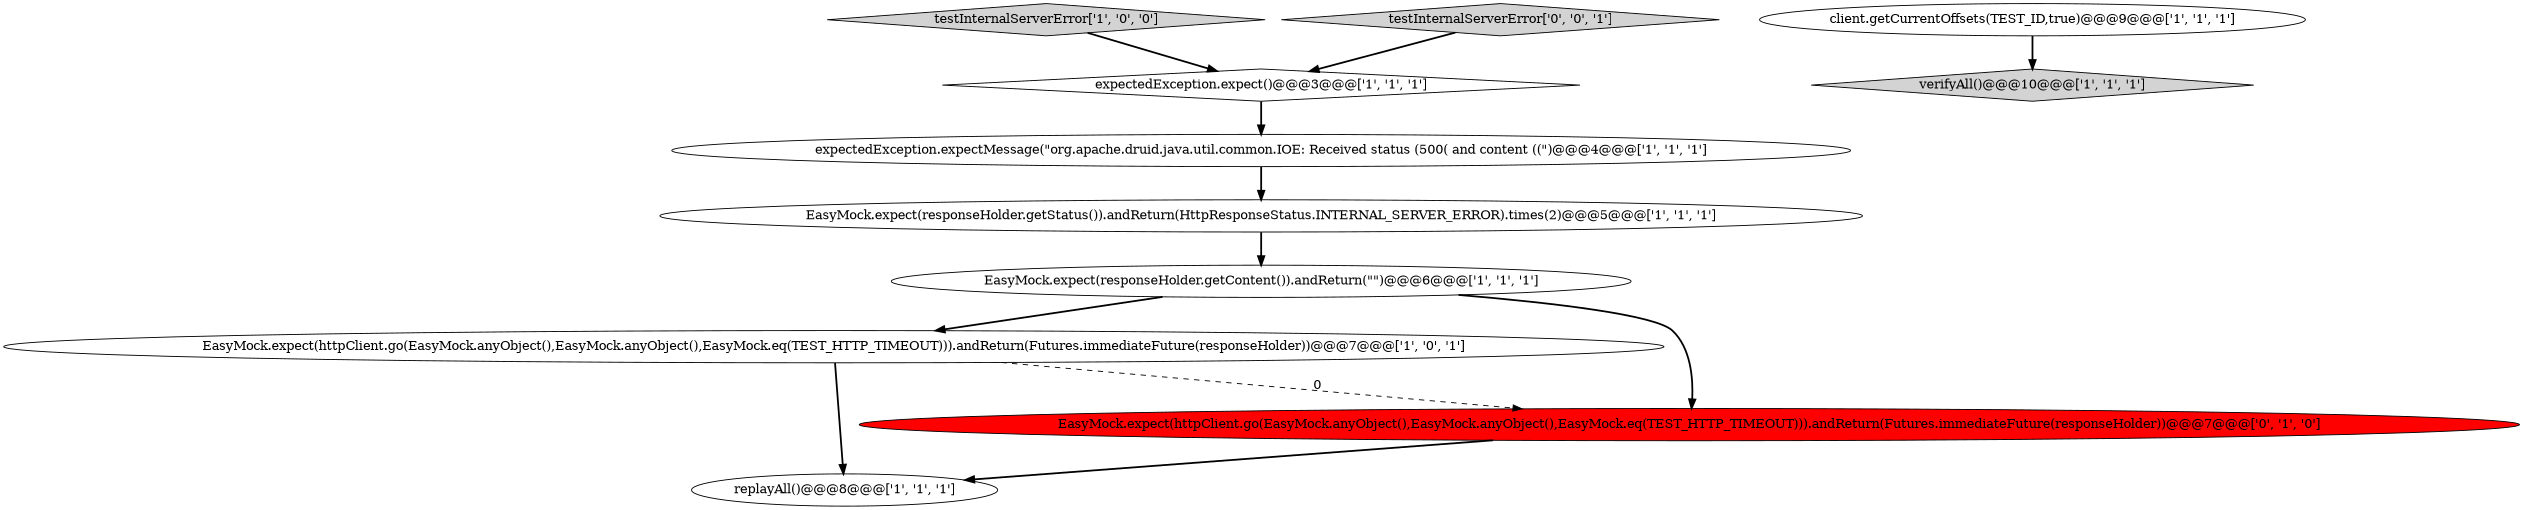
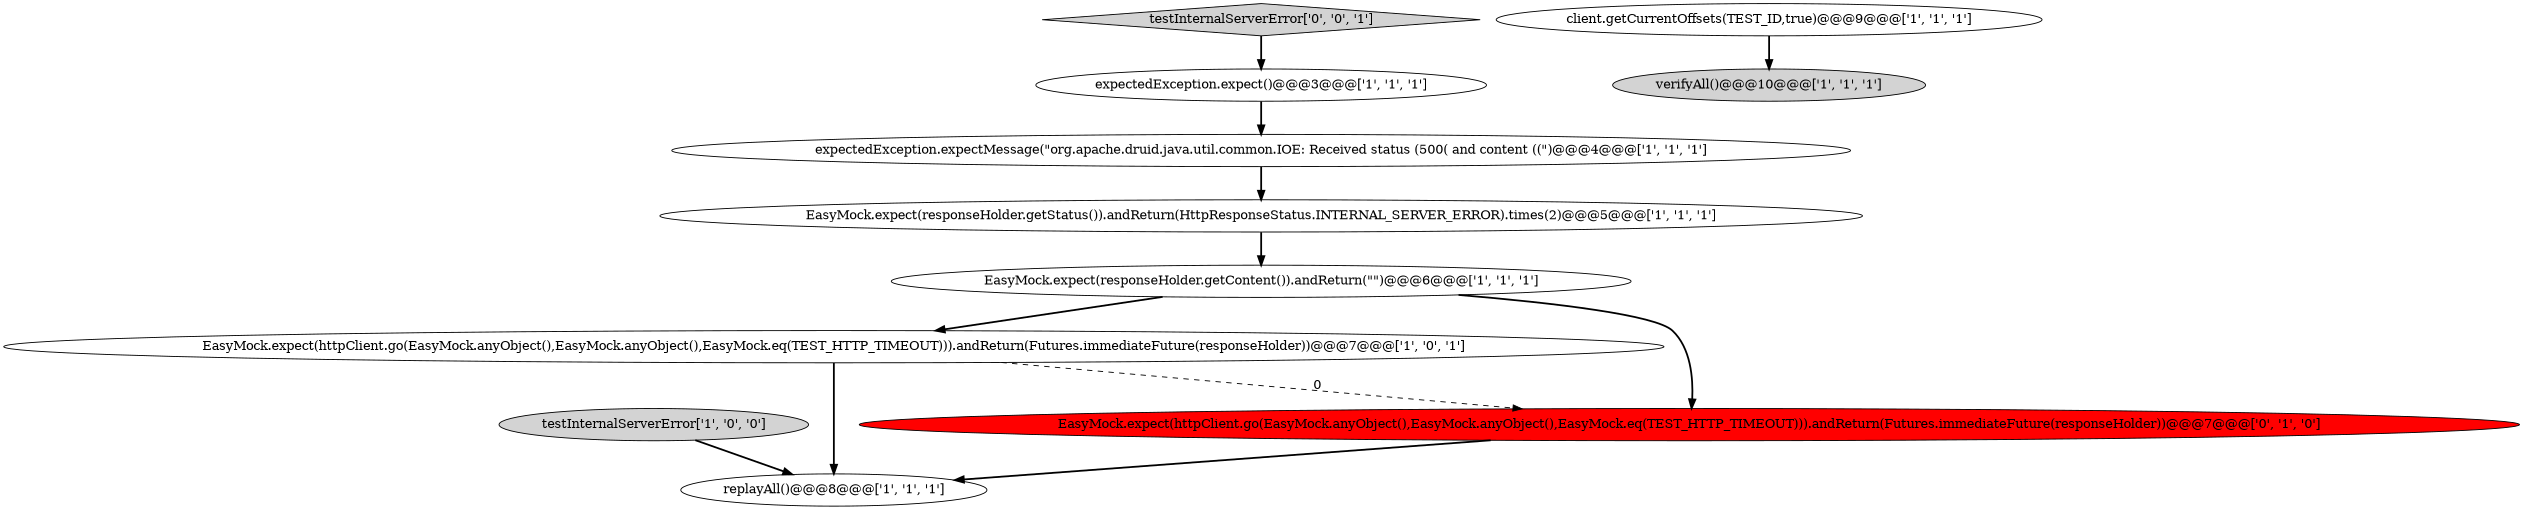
(1046, 20) -> (654, 425)
(1148, 51) -> (739, 456)
(1261, 85) -> (1261, 85)
(2032, 85) -> (1769, 85)
